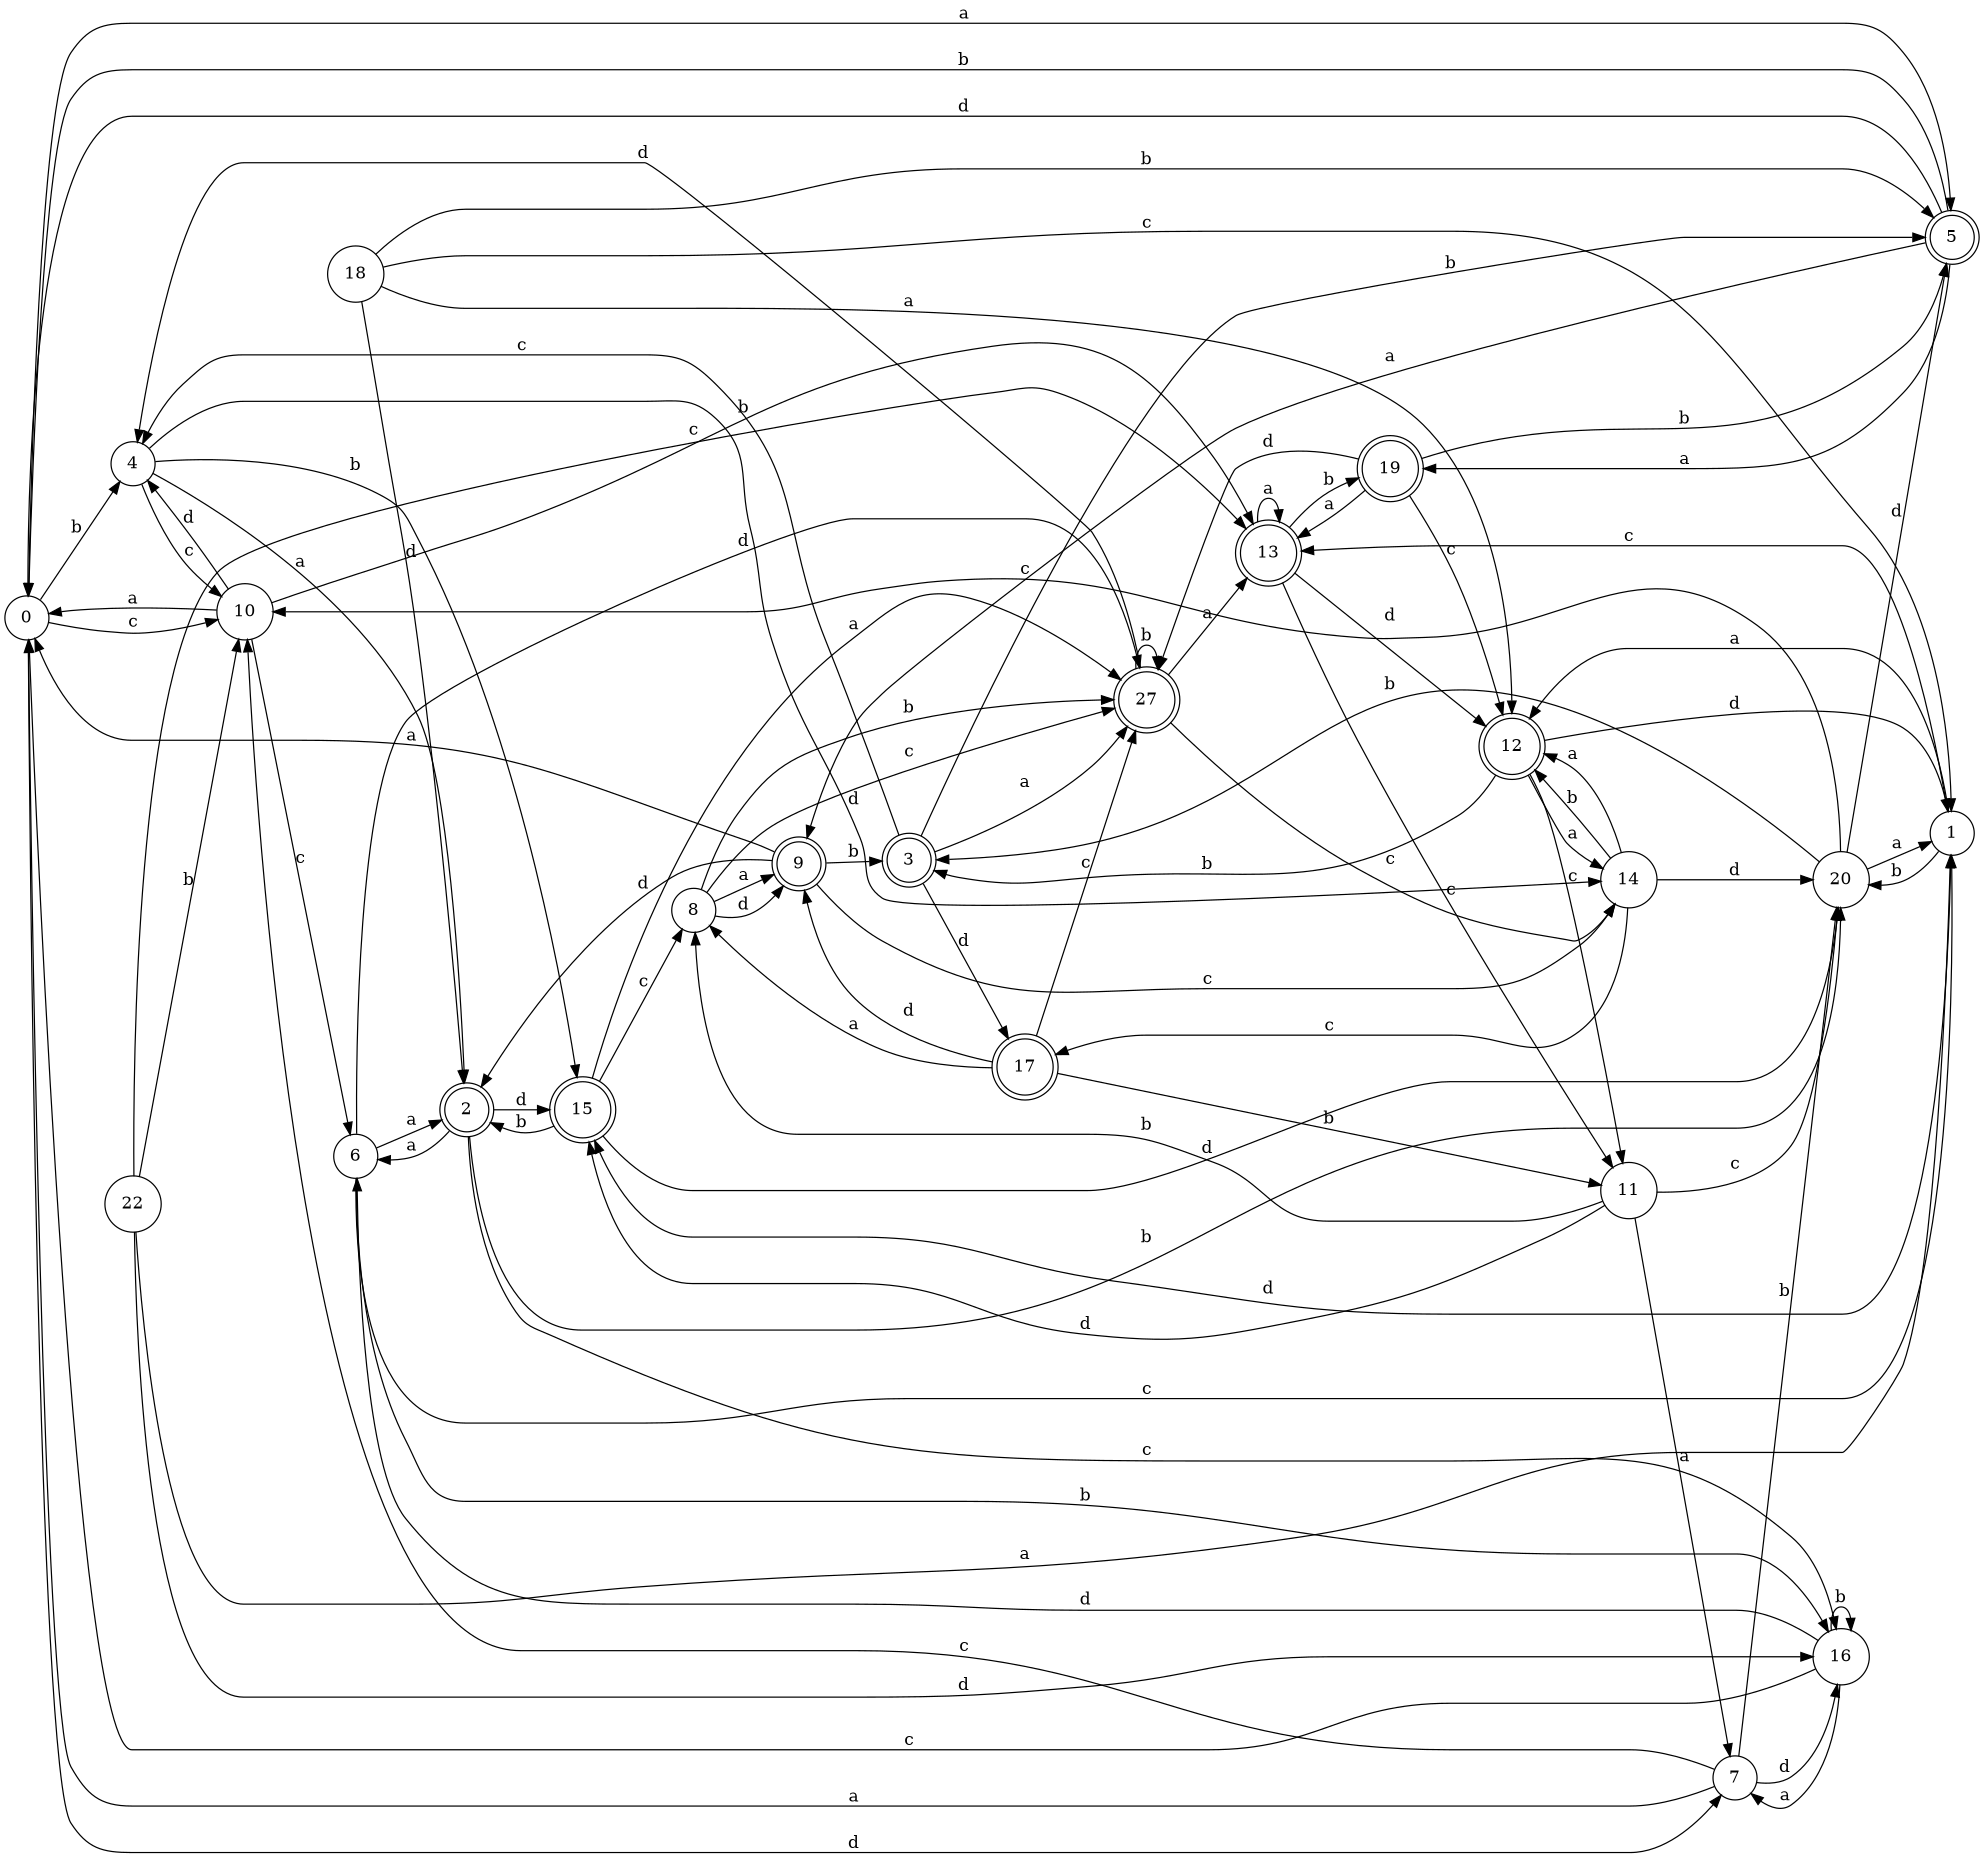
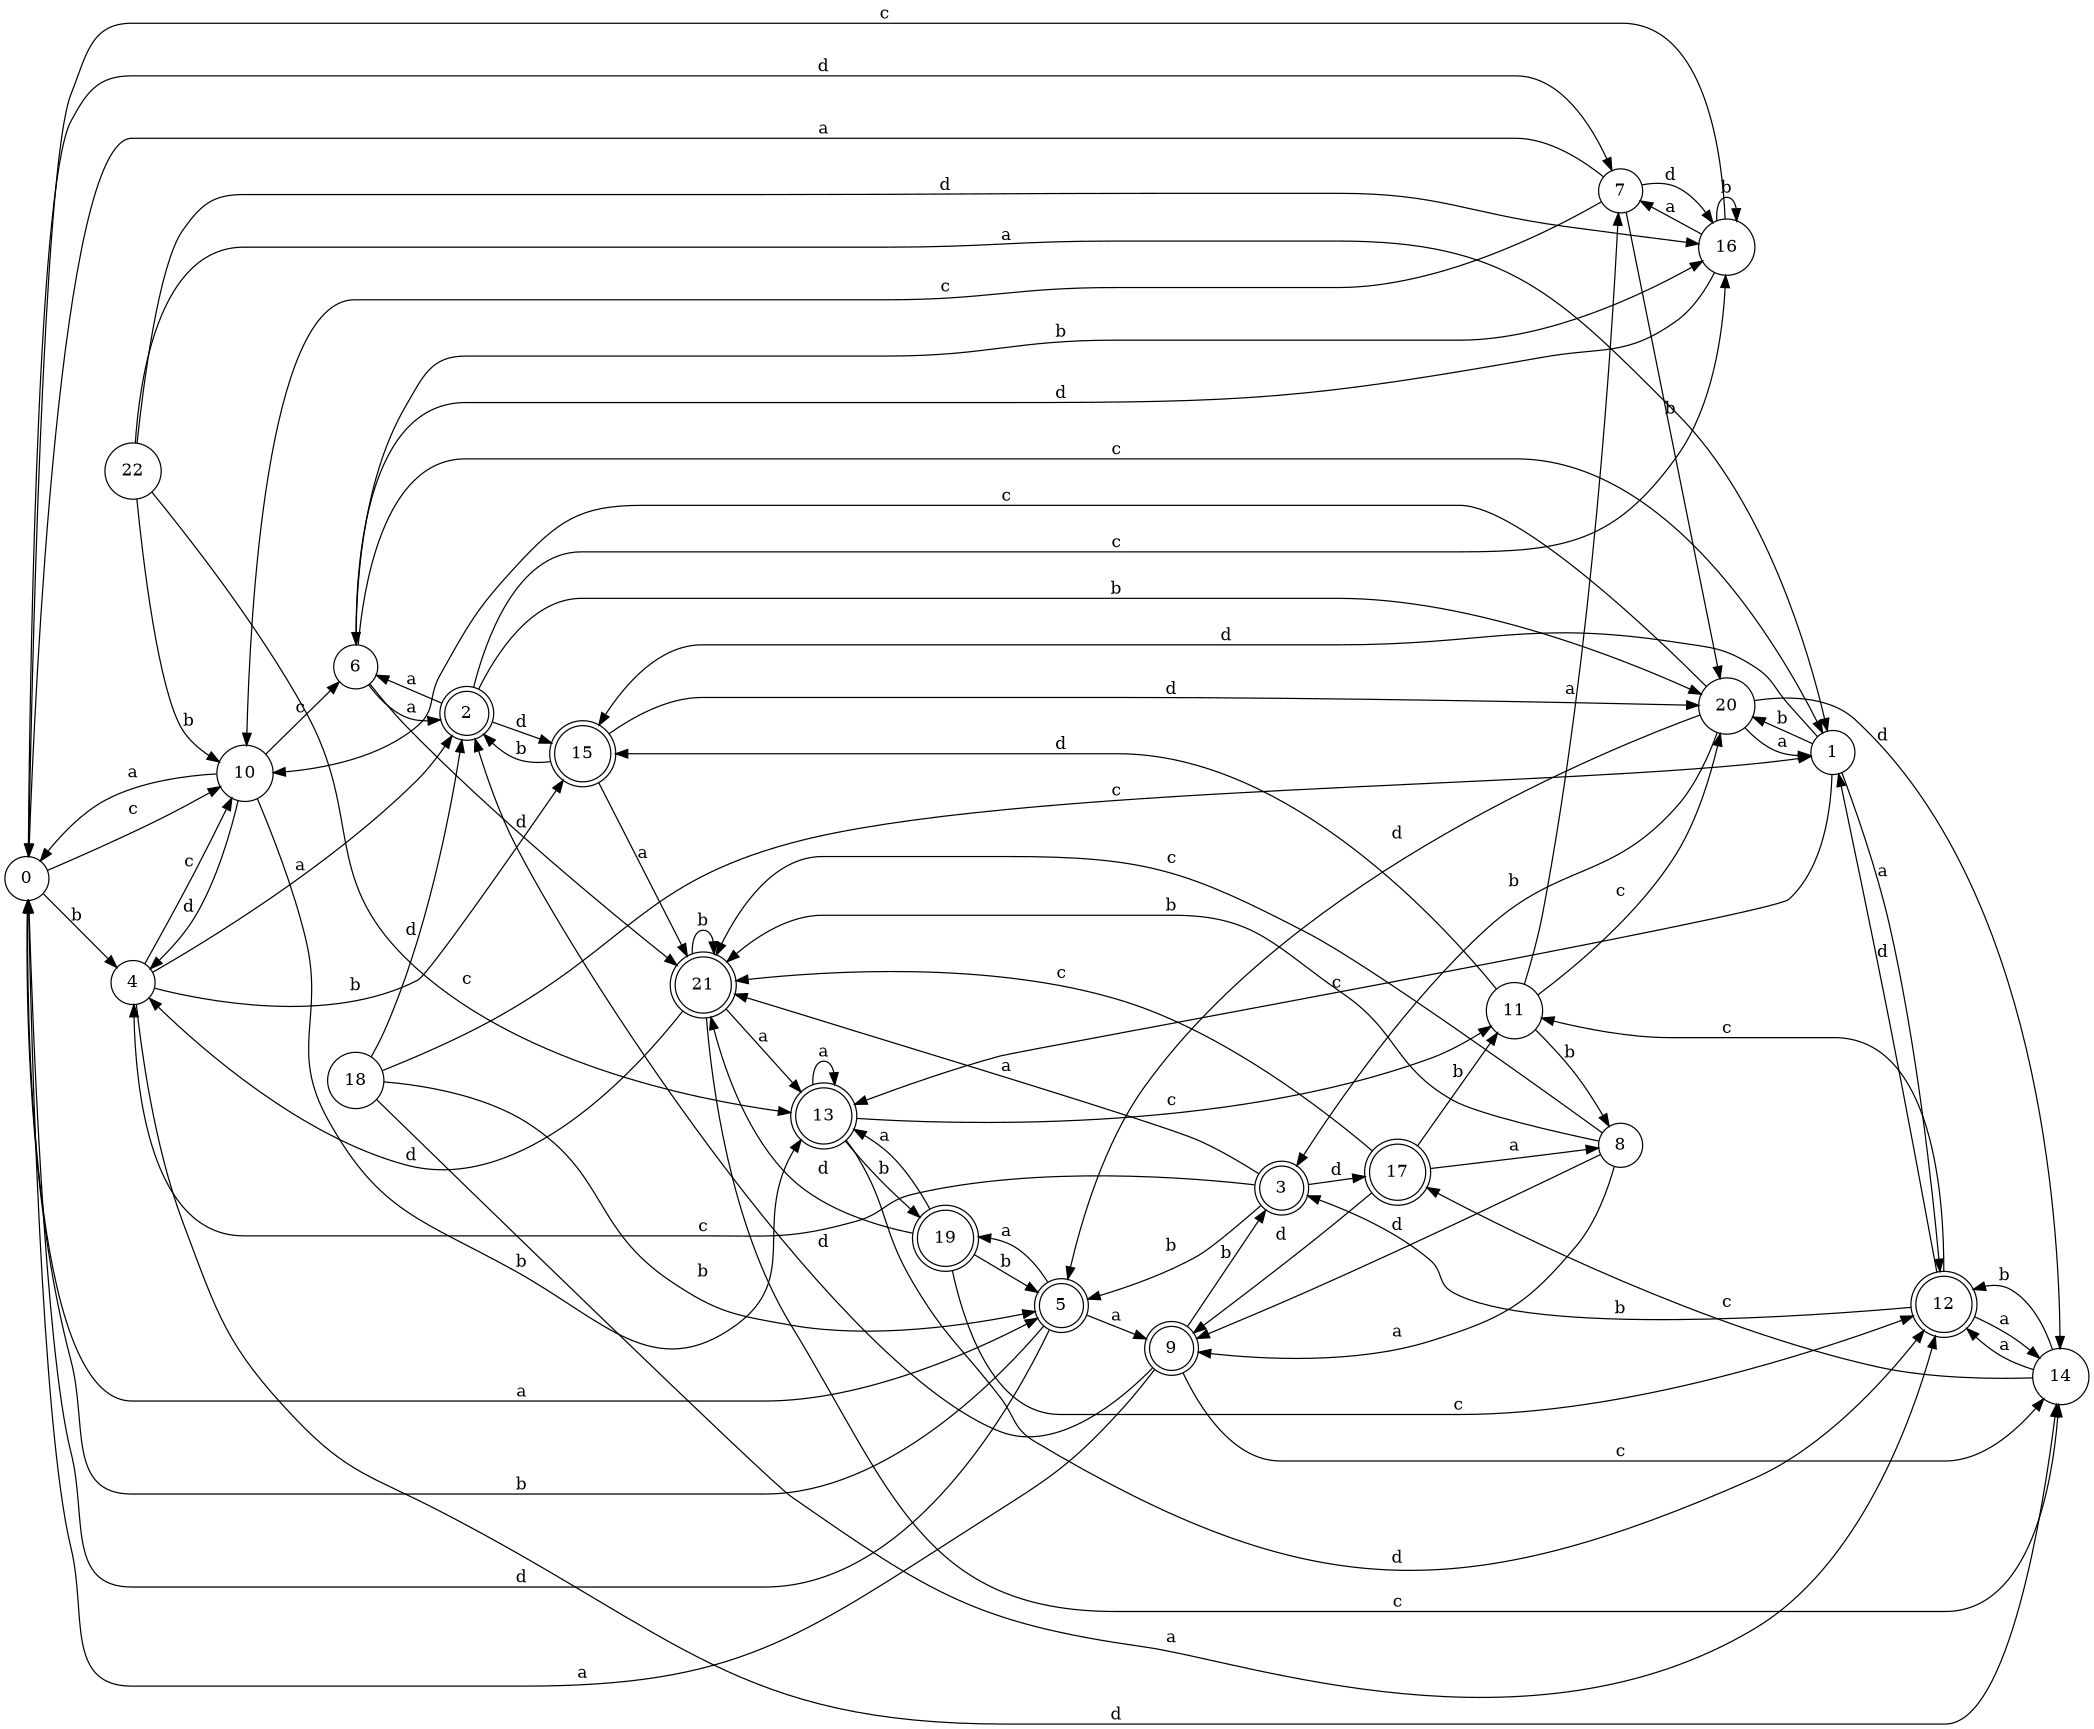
(1147, 700) -> (703, 985)
(1729, 880) -> (2000, 957)
(638, 1011) -> none
